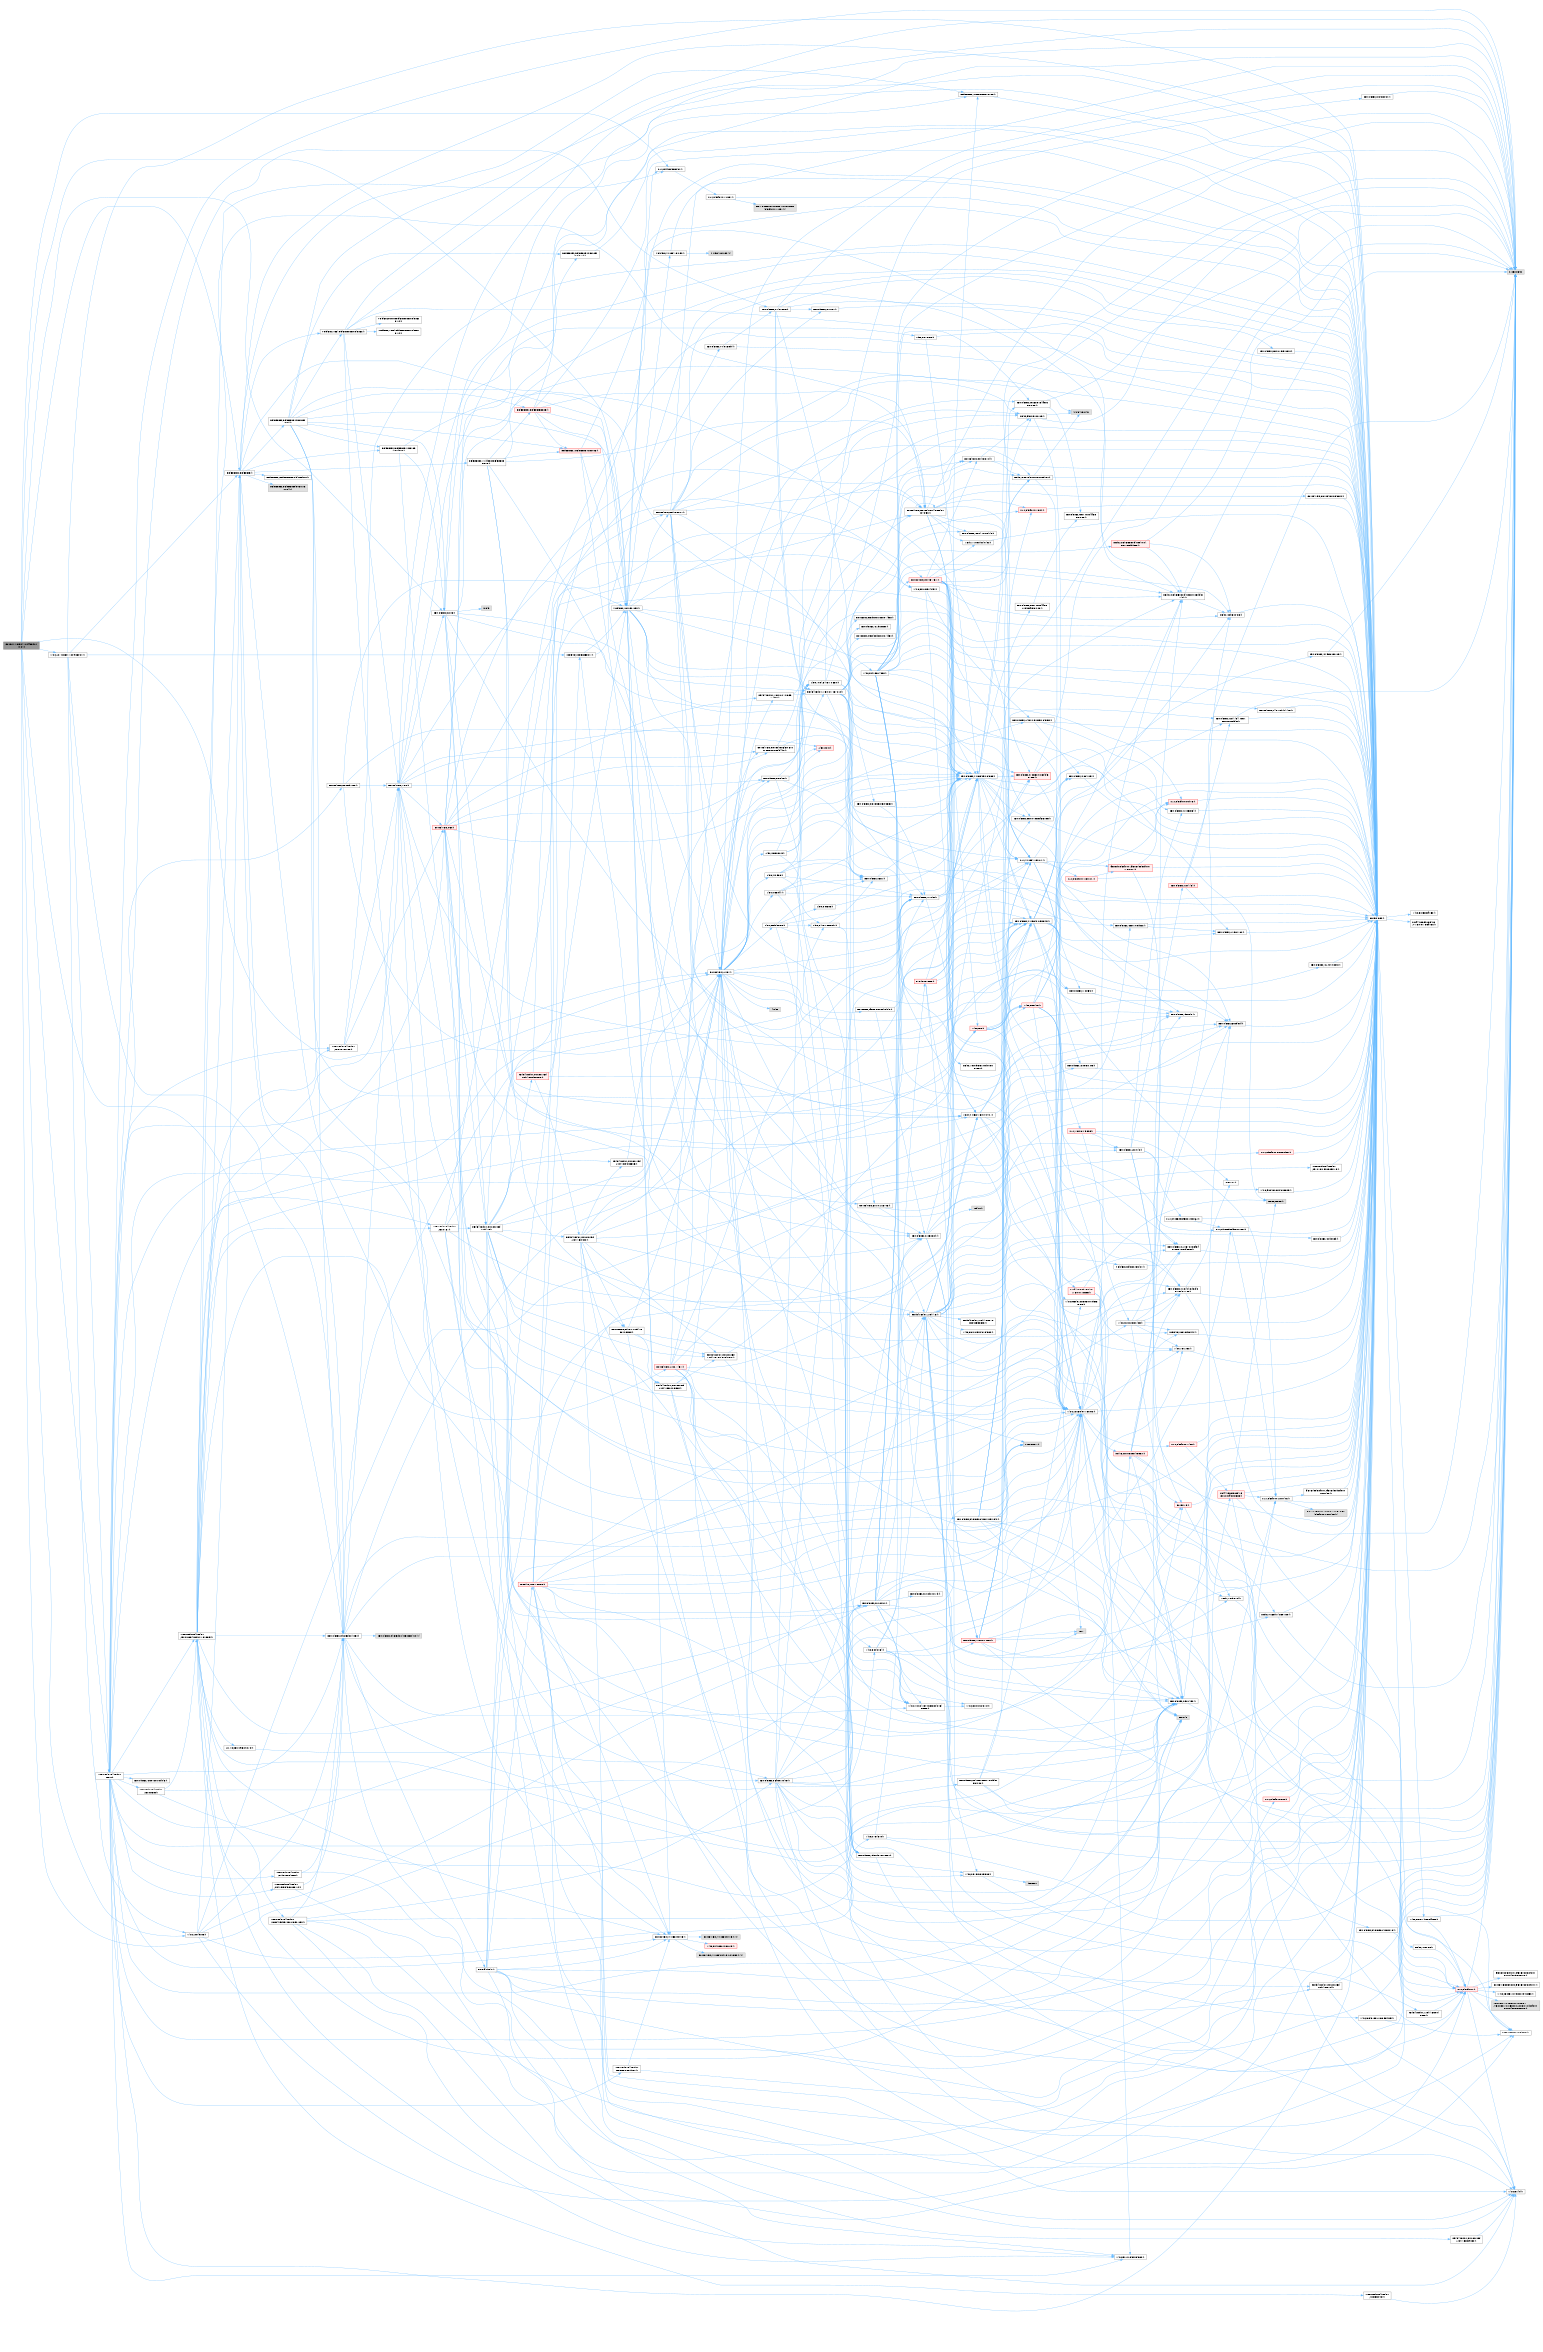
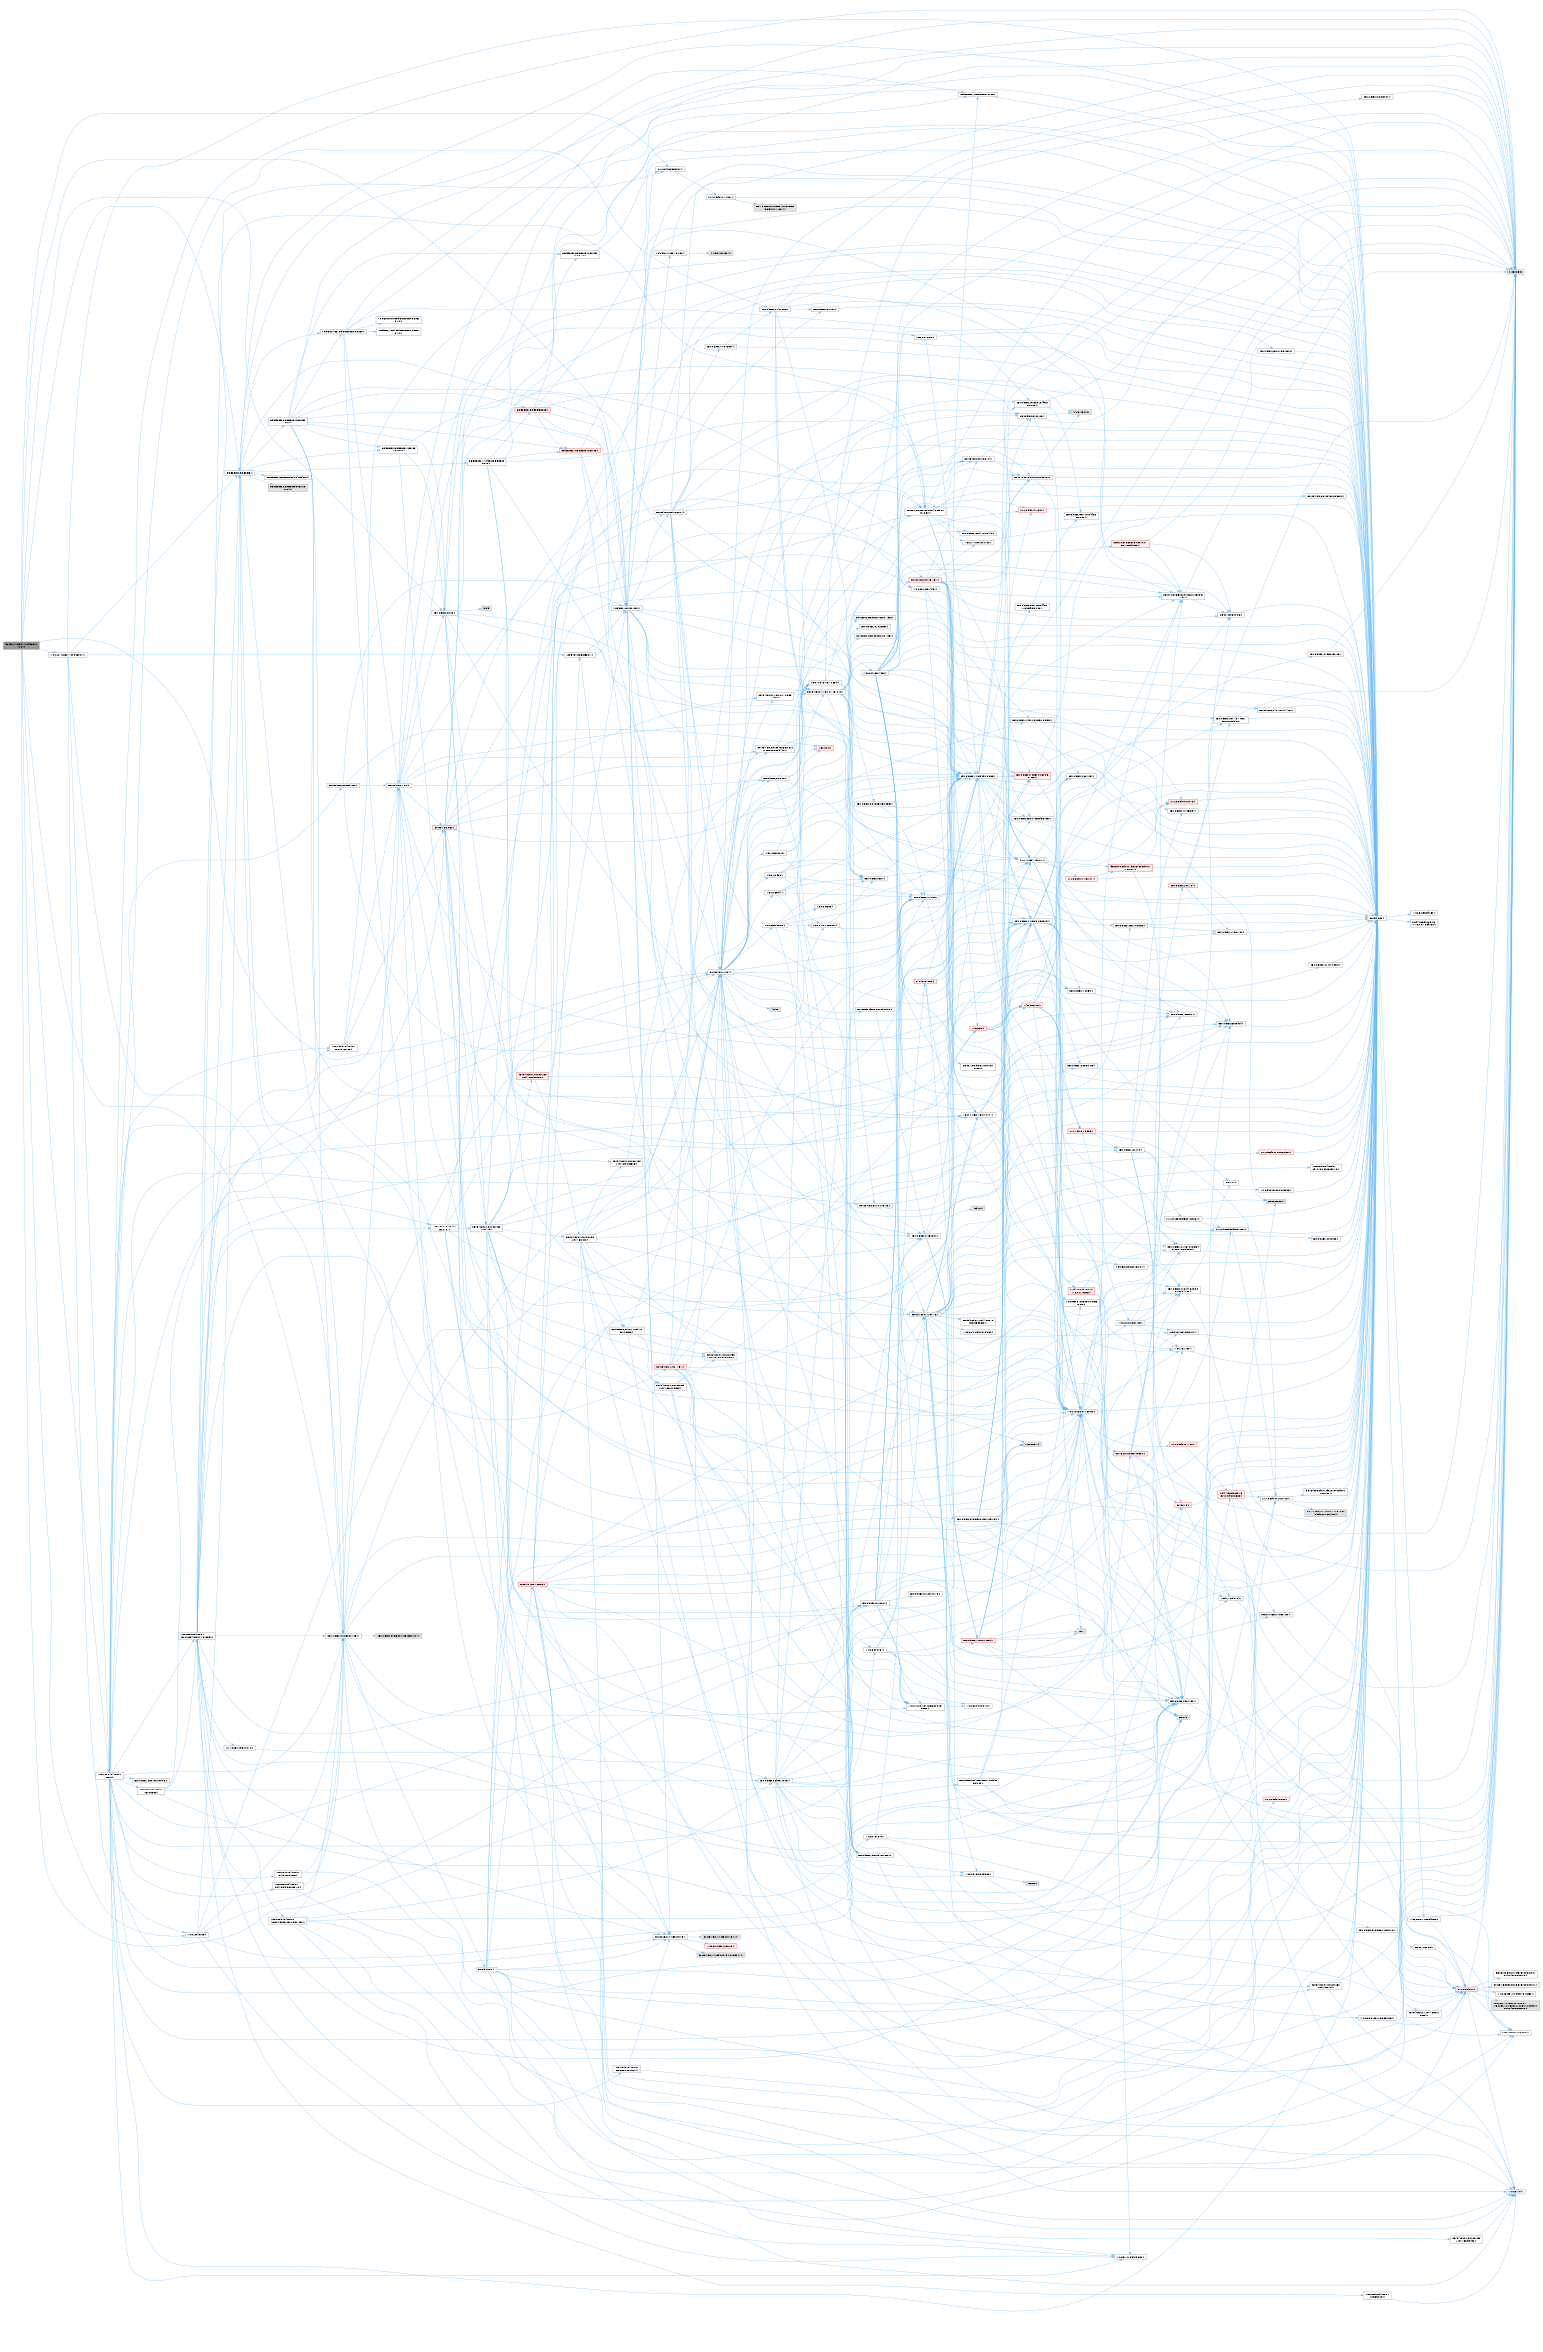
(1007, 979) -> (1062, 1023)
(291, 1189) -> (199, 1250)
